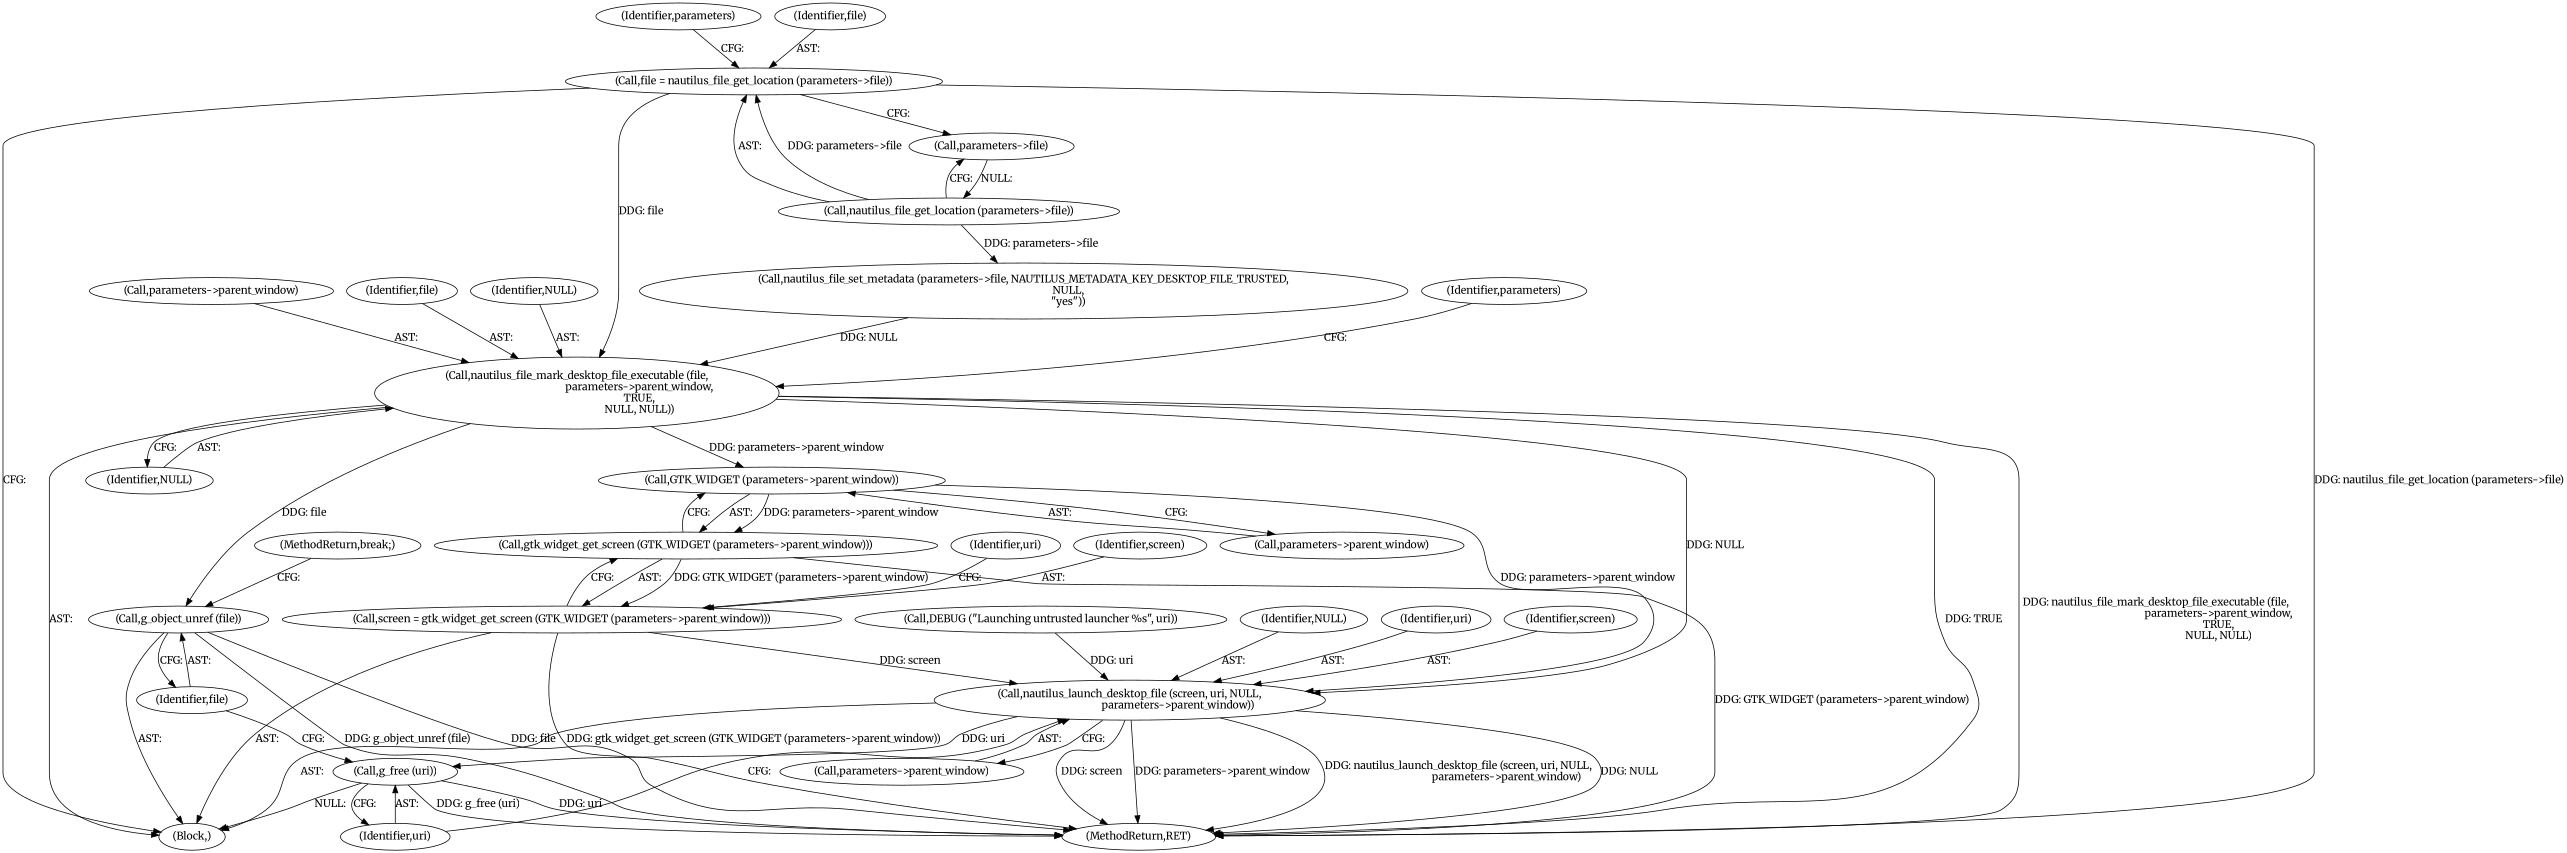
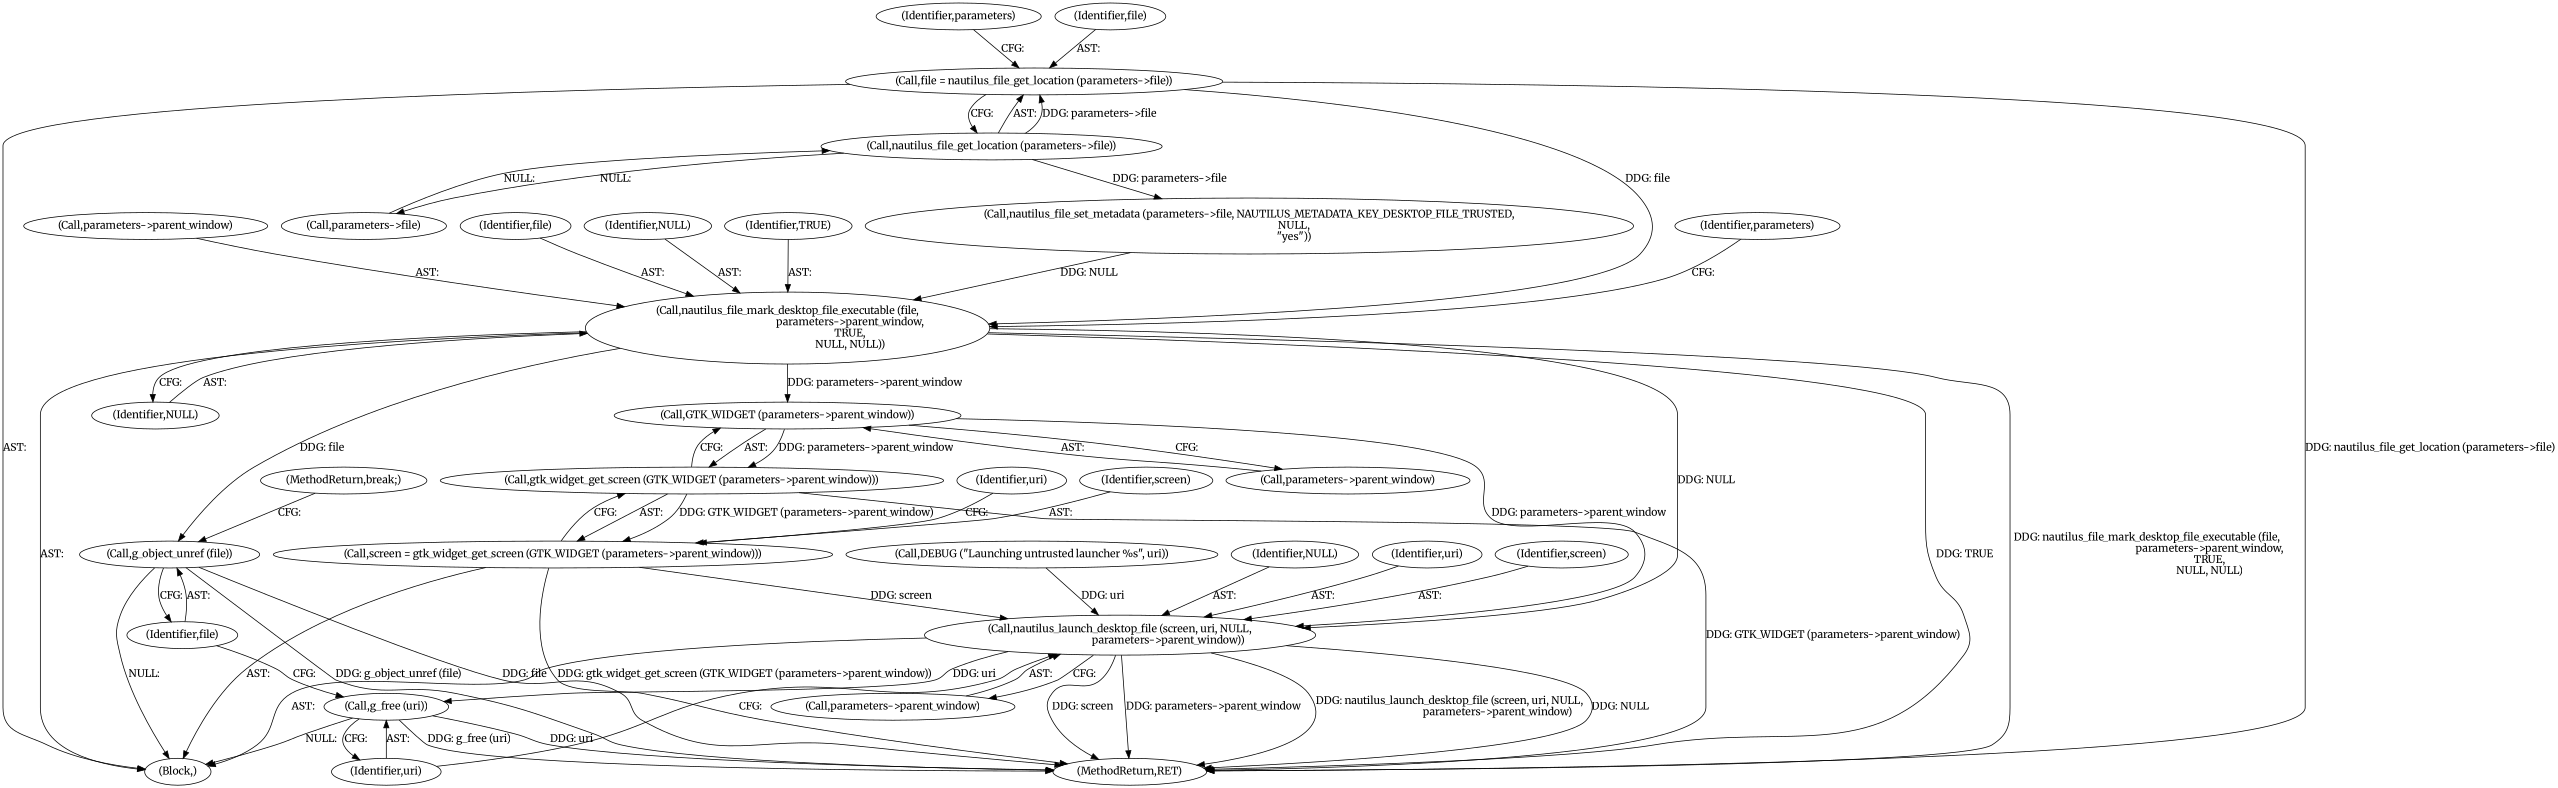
(872, 114) -> (971, 108)
(962, 179) -> (617, 179)
none -> (788, 226)
(16, 481) -> (16, 448)
(151, 739) -> (146, 674)
